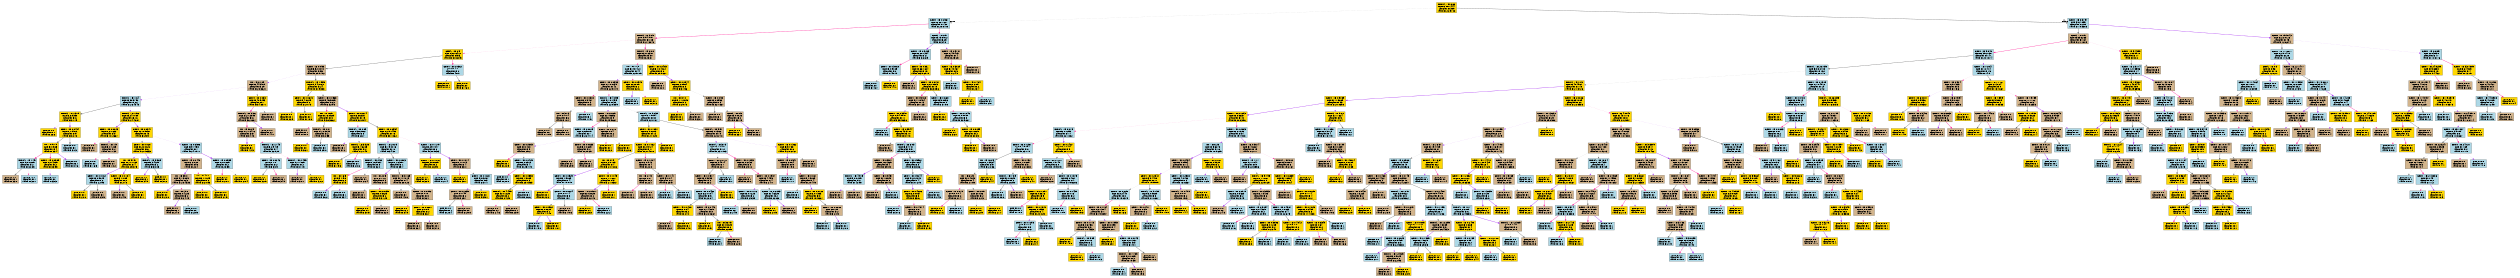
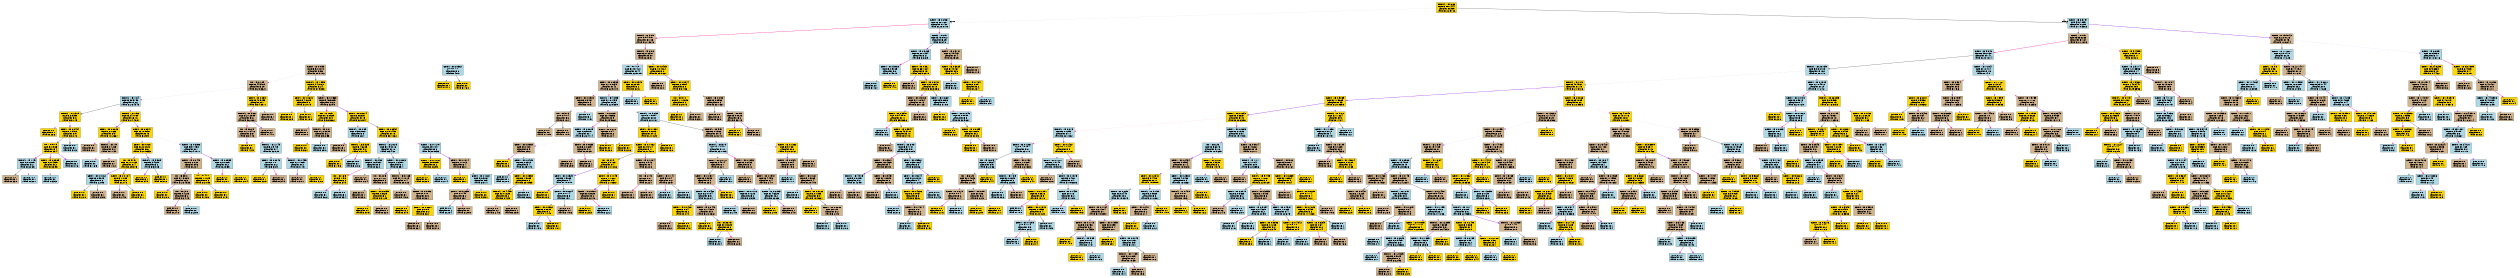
(453, 54) -> none
none -> (1829, 108)
none -> (1824, 124)
(2200, 195) -> (2200, 195)
